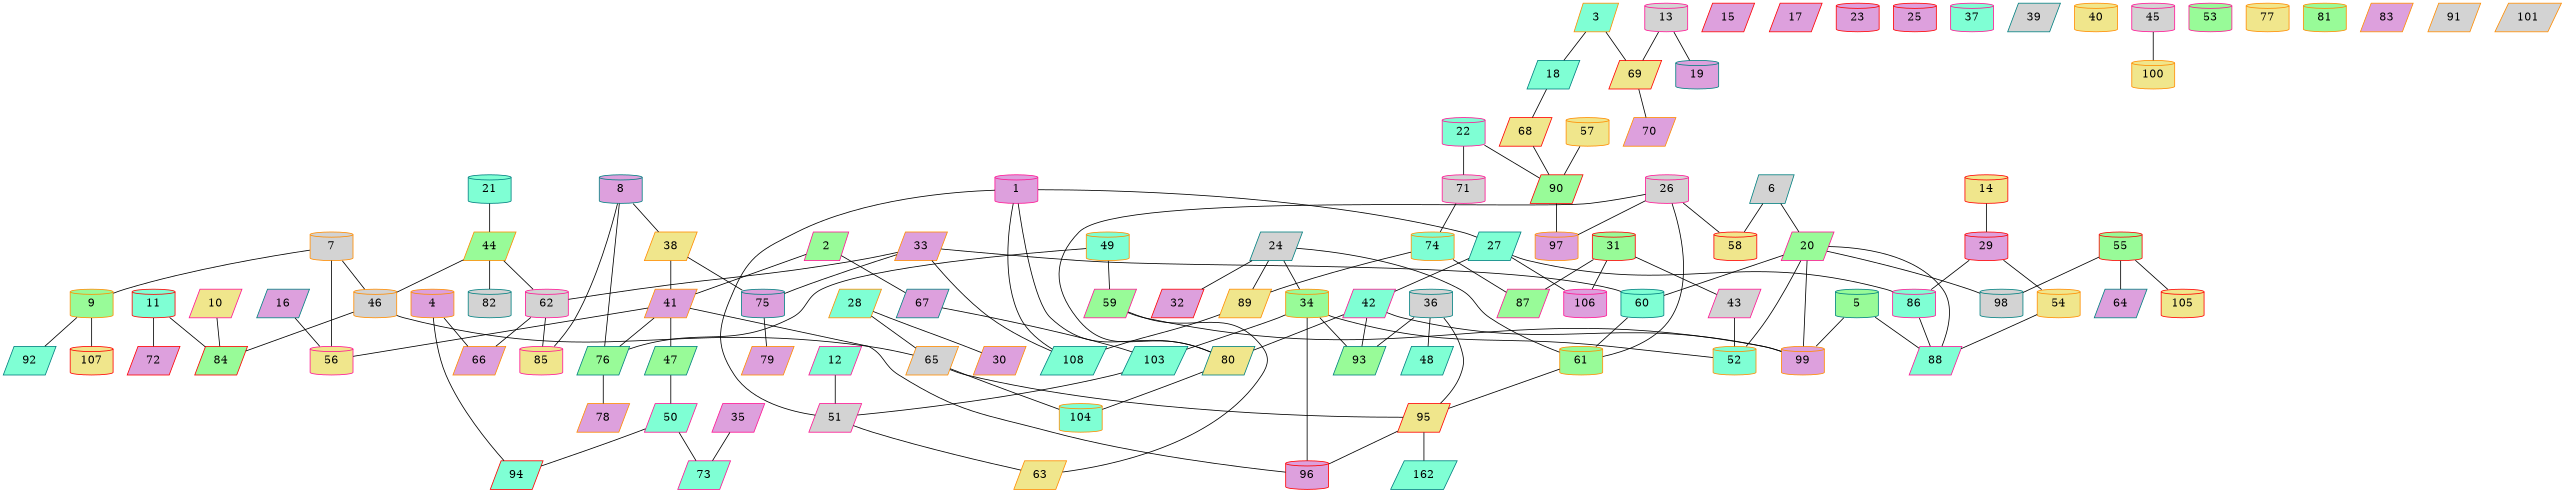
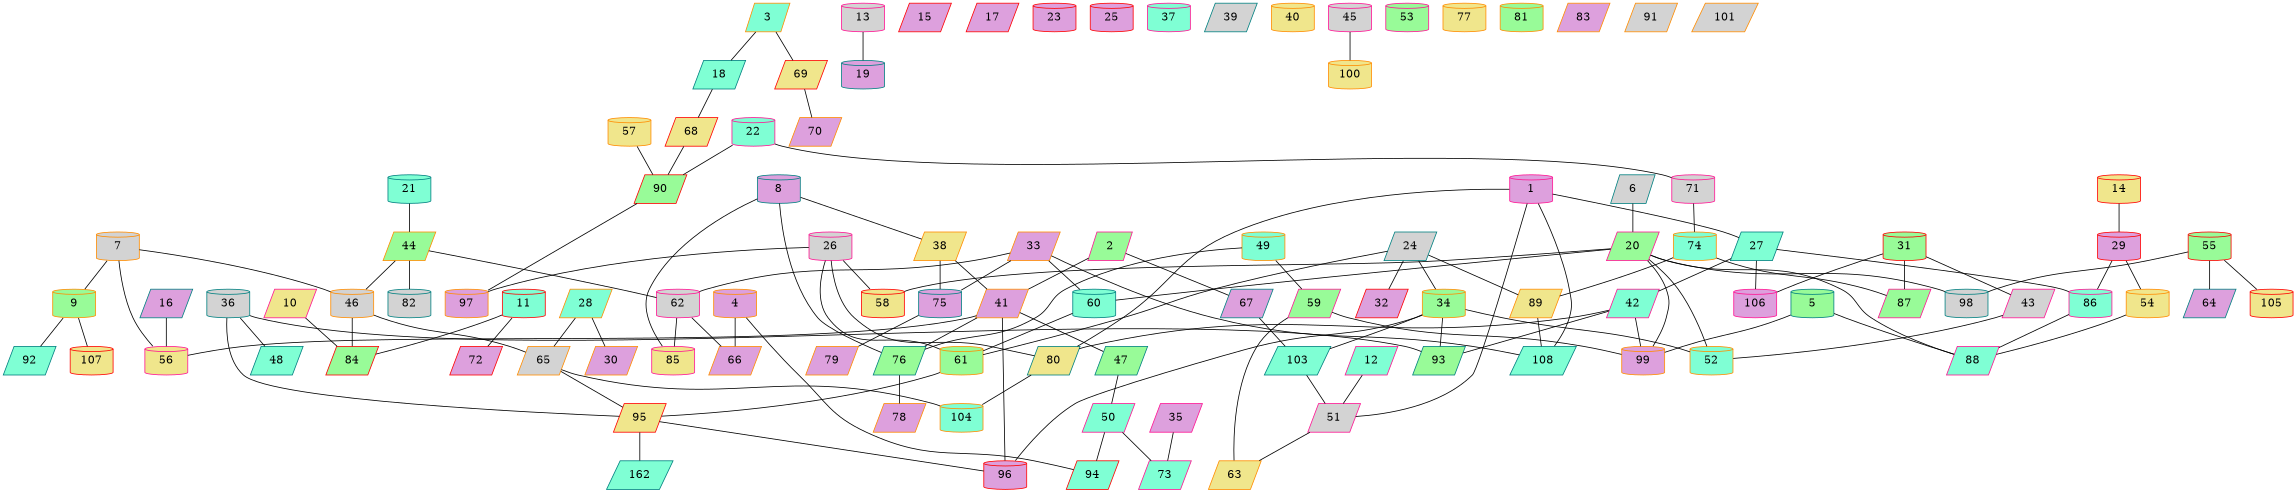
(1651, 46) -> none
(1754, 218) -> (1257, 265)
